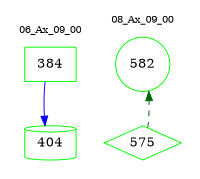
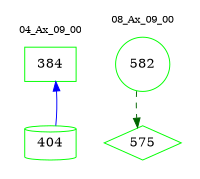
(50, 31) -> (50, 31)
(44, 99) -> (57, 108)
(149, 114) -> (136, 105)
